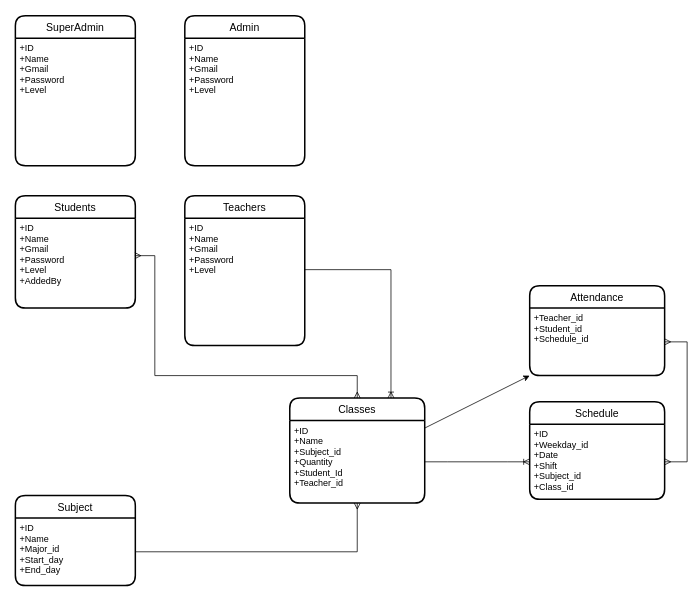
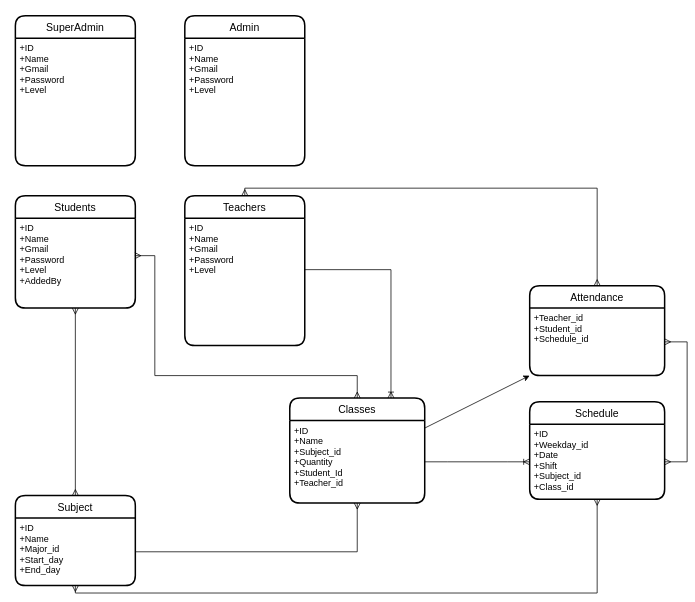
none -> (466, 188)
none -> (75, 402)
none -> (597, 549)
